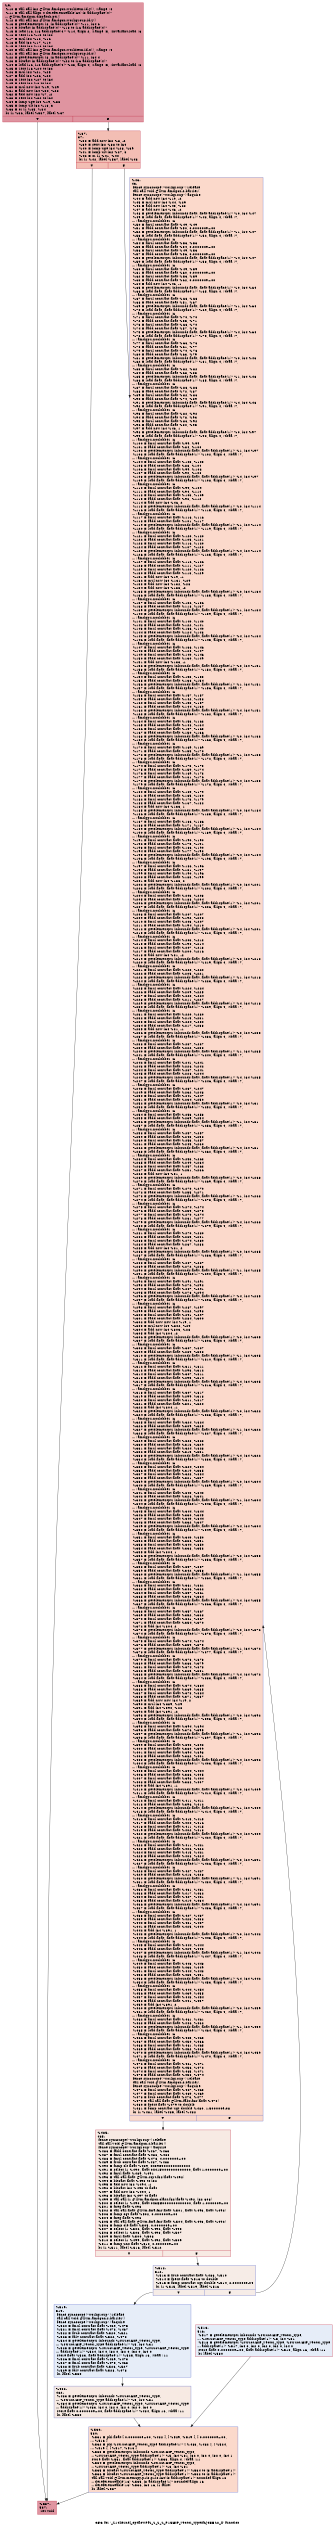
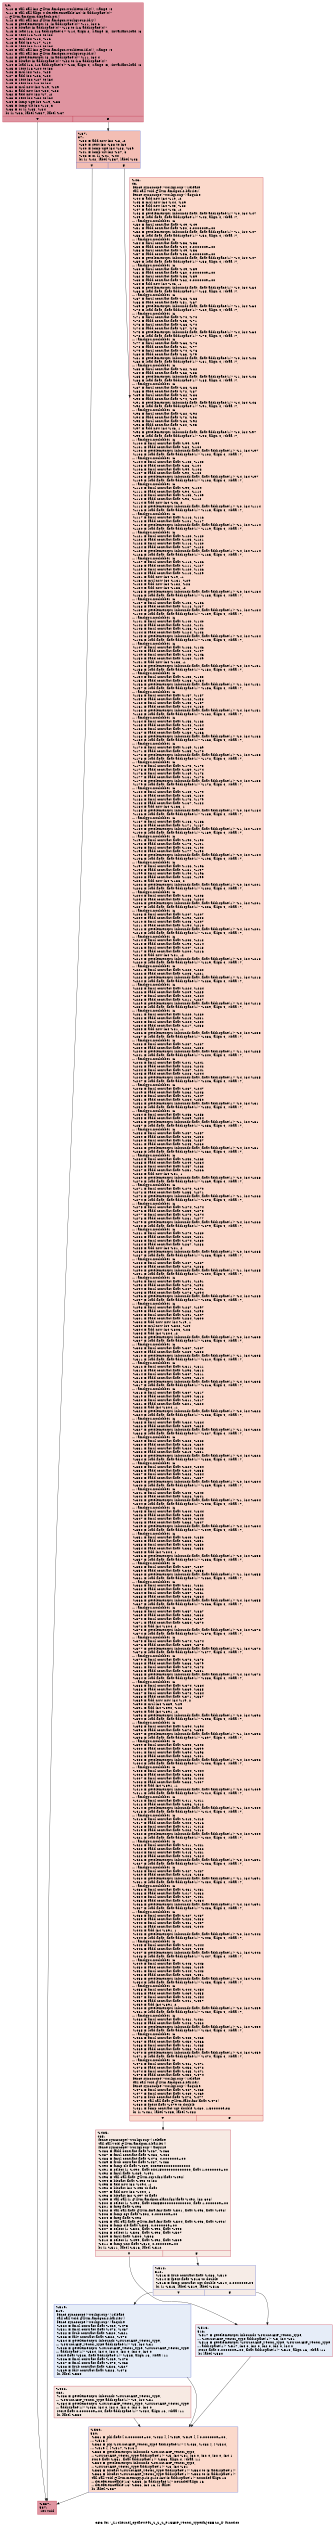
(108, 150) -> (108, 150)
(196, 1149) -> (196, 1149)
(295, 1966) -> (267, 2304)
none -> (171, 2302)
(122, 2380) -> (197, 2400)
(122, 2402) -> (122, 2402)
